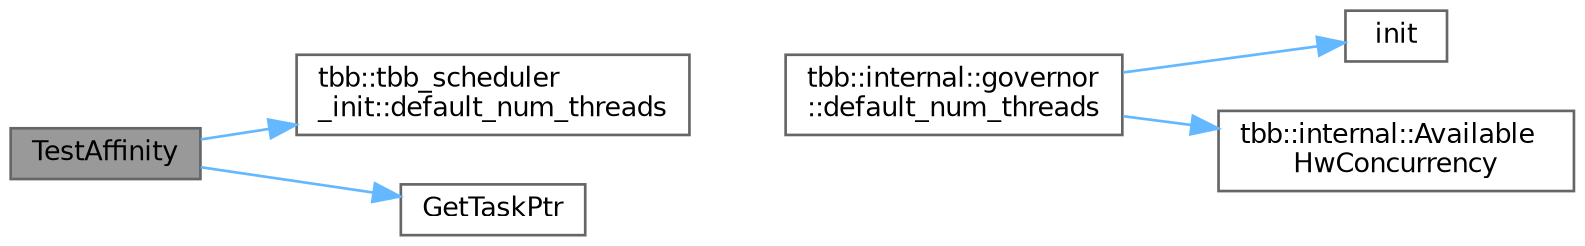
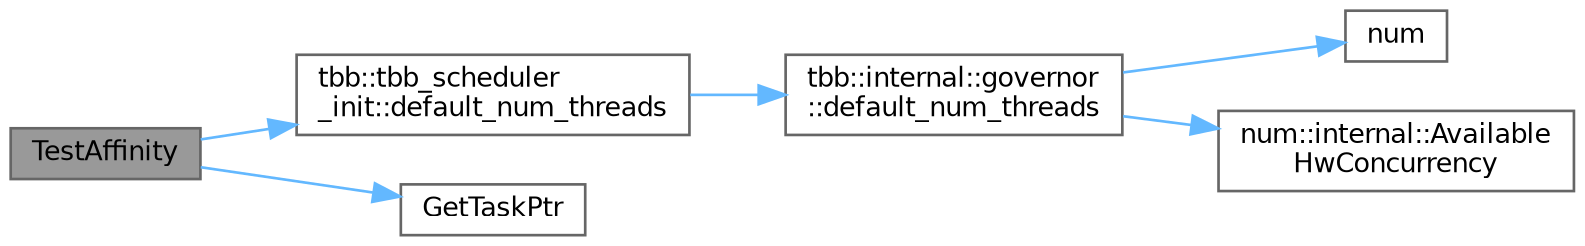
(1396, 36) -> (1396, 36)
none -> (724, 95)
(1396, 151) -> (1396, 151)
